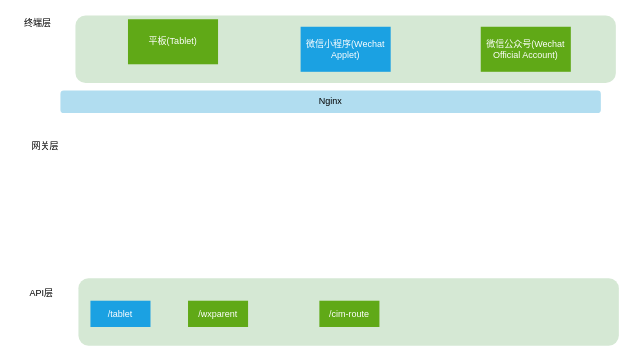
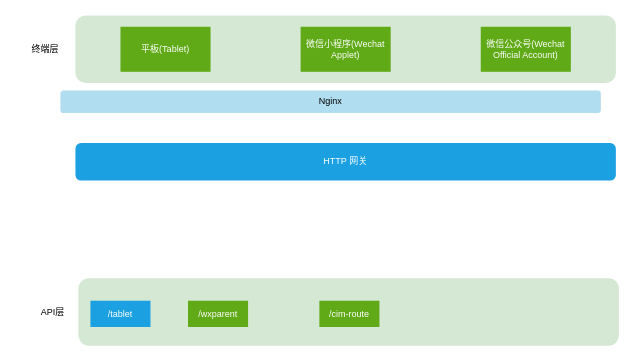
(38, 23) -> (45, 49)
(173, 42) -> (165, 49)
(345, 49) -> (345, 49)
(45, 147) -> none
none -> (345, 162)
(42, 293) -> (53, 312)
